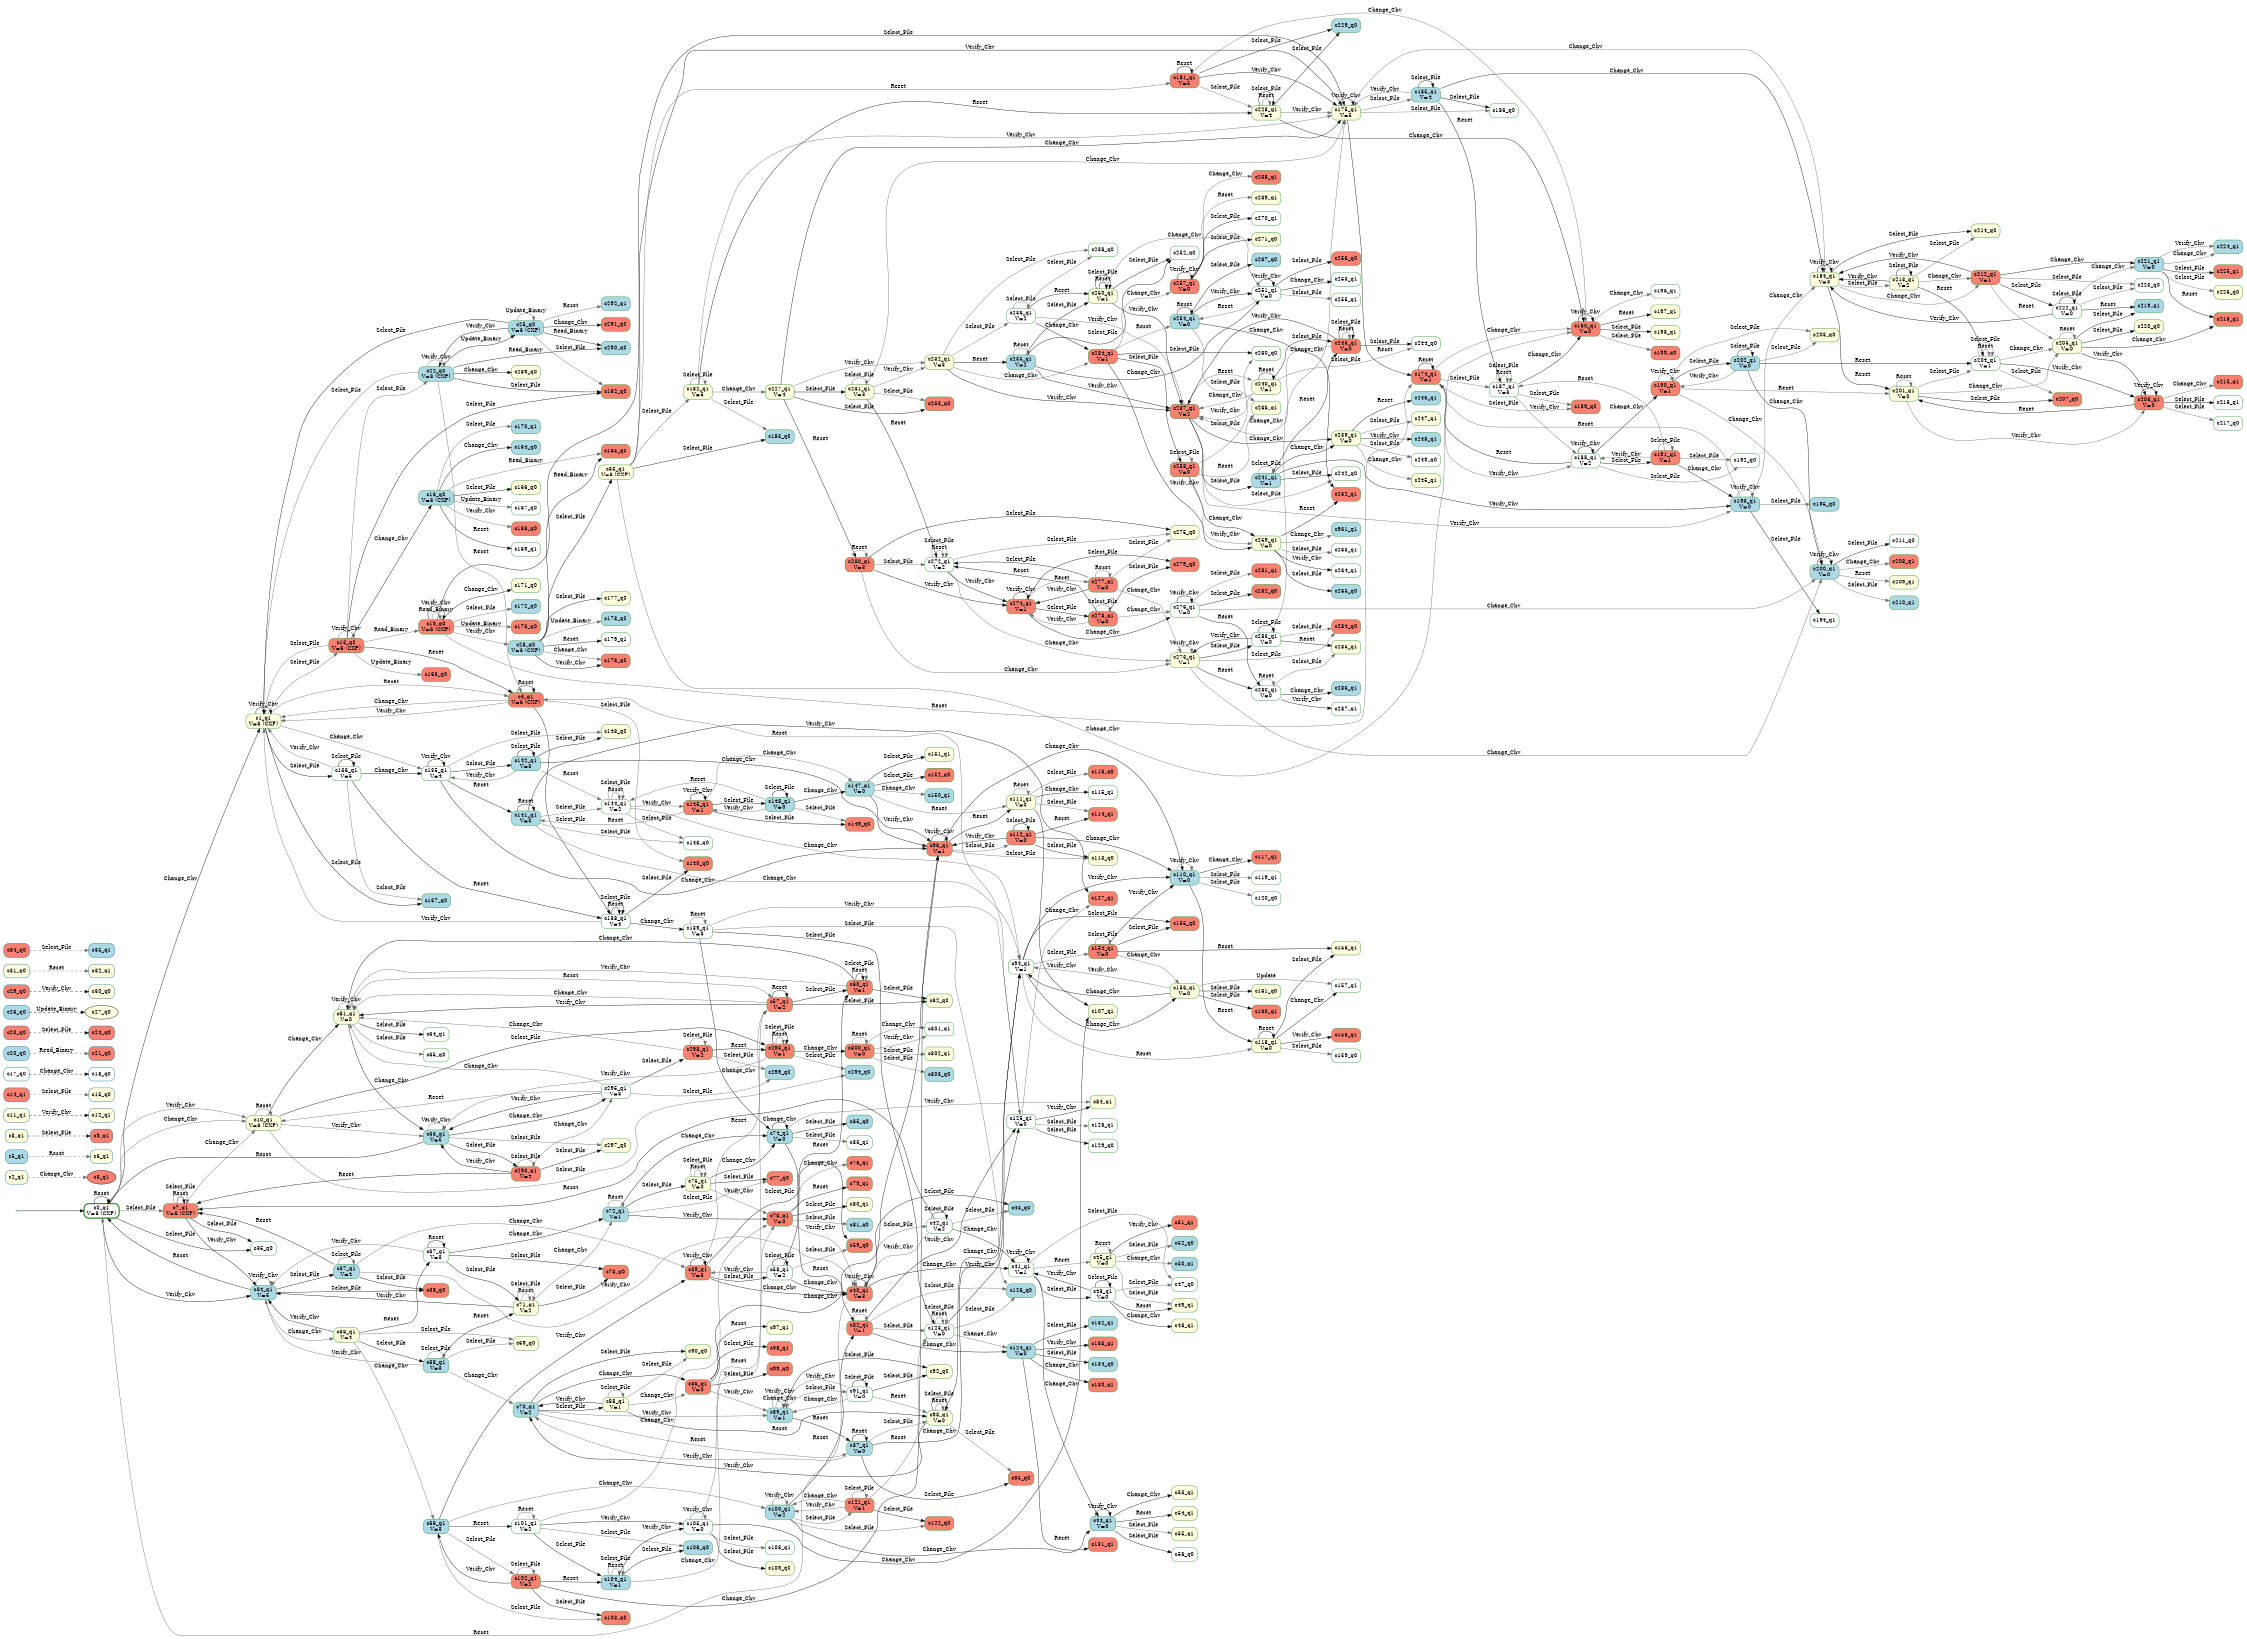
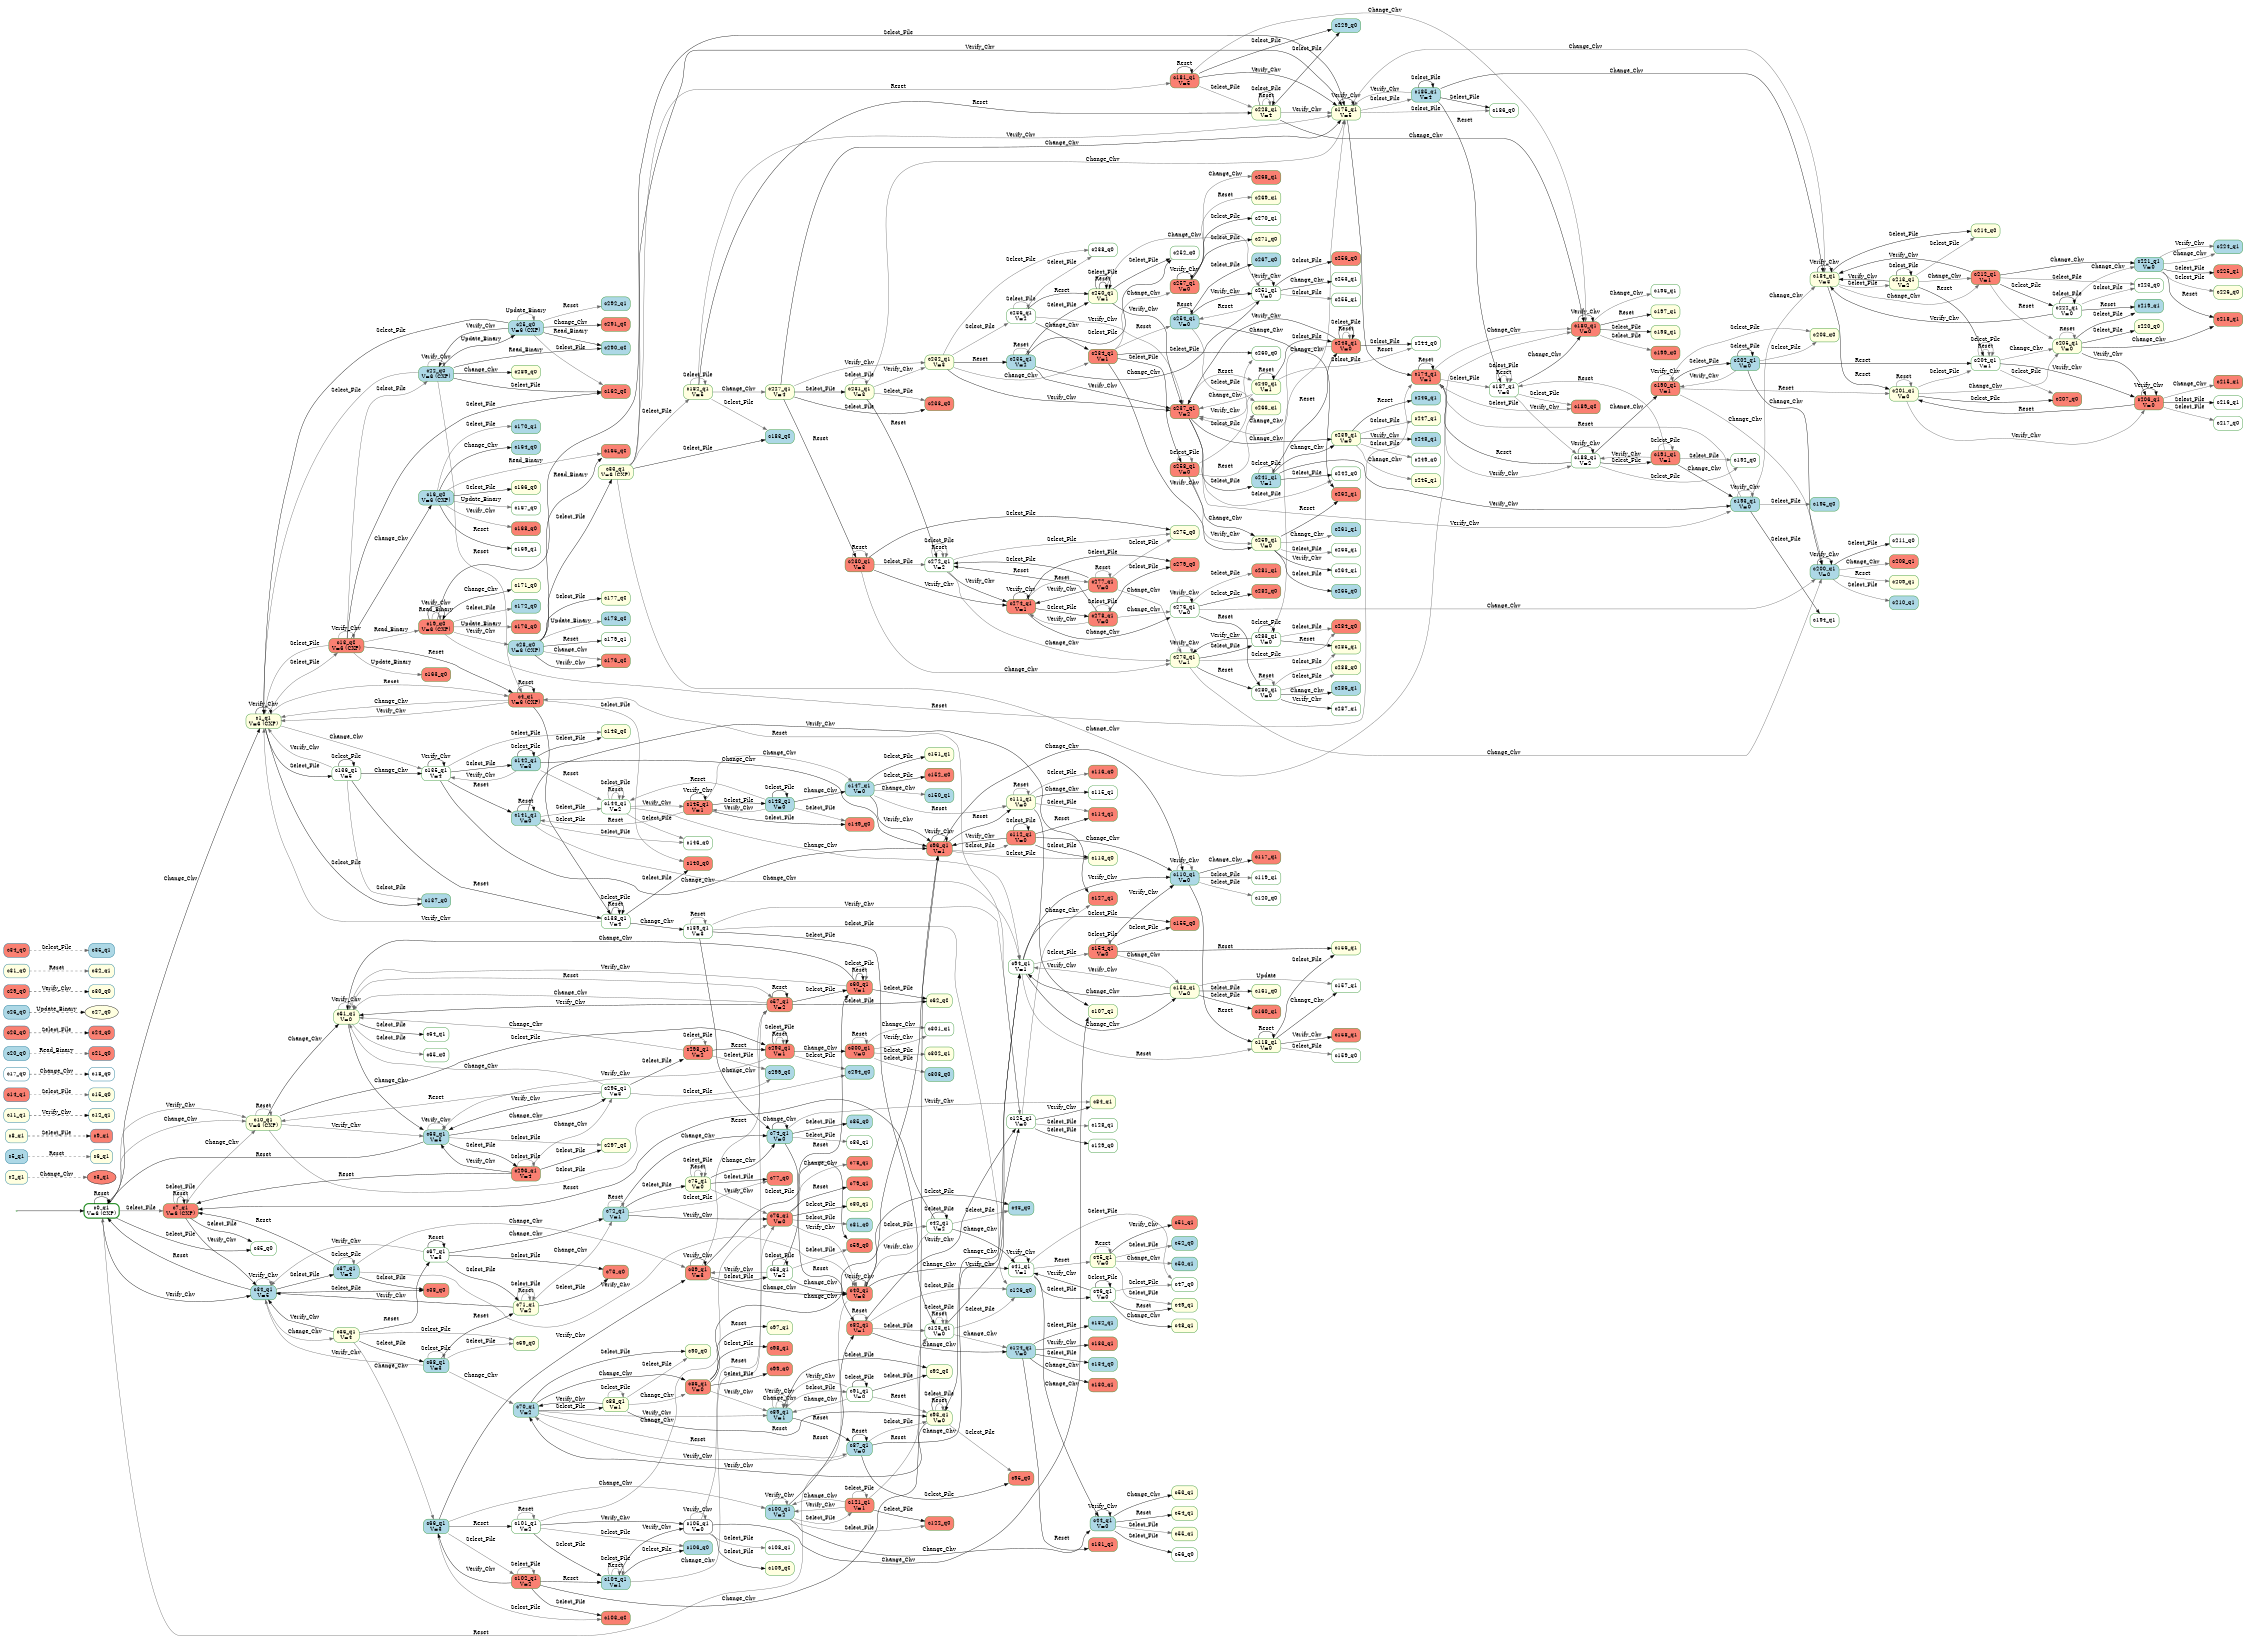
(1346, 529) -> (1346, 529)
none -> (1346, 668)
(698, 1527) -> (698, 1527)
